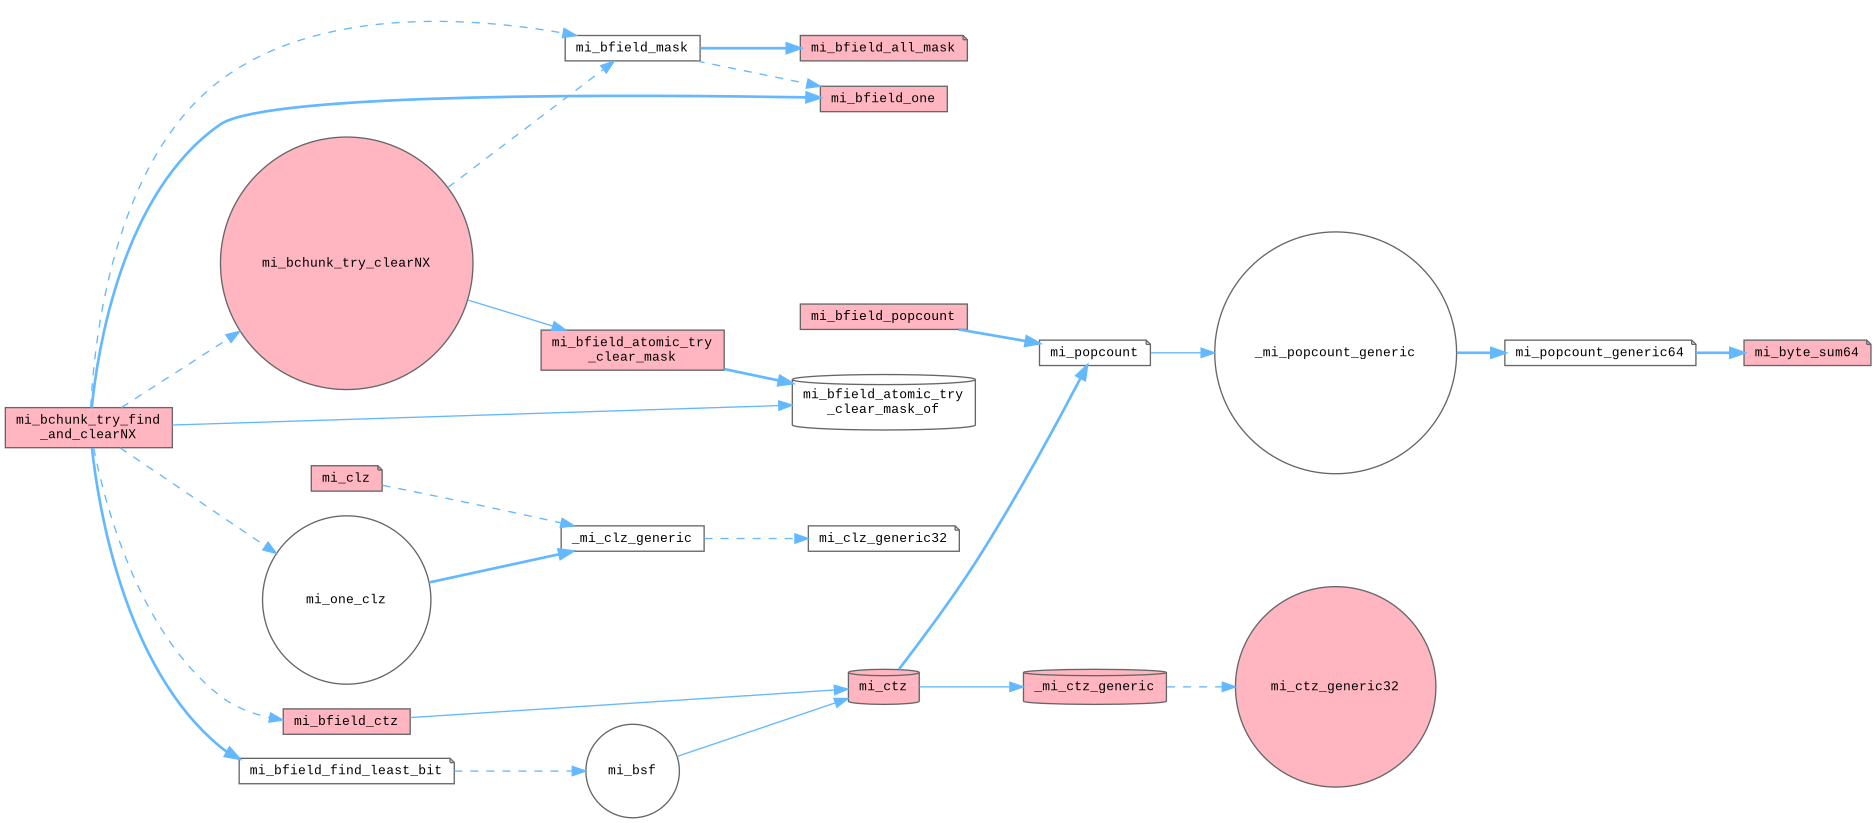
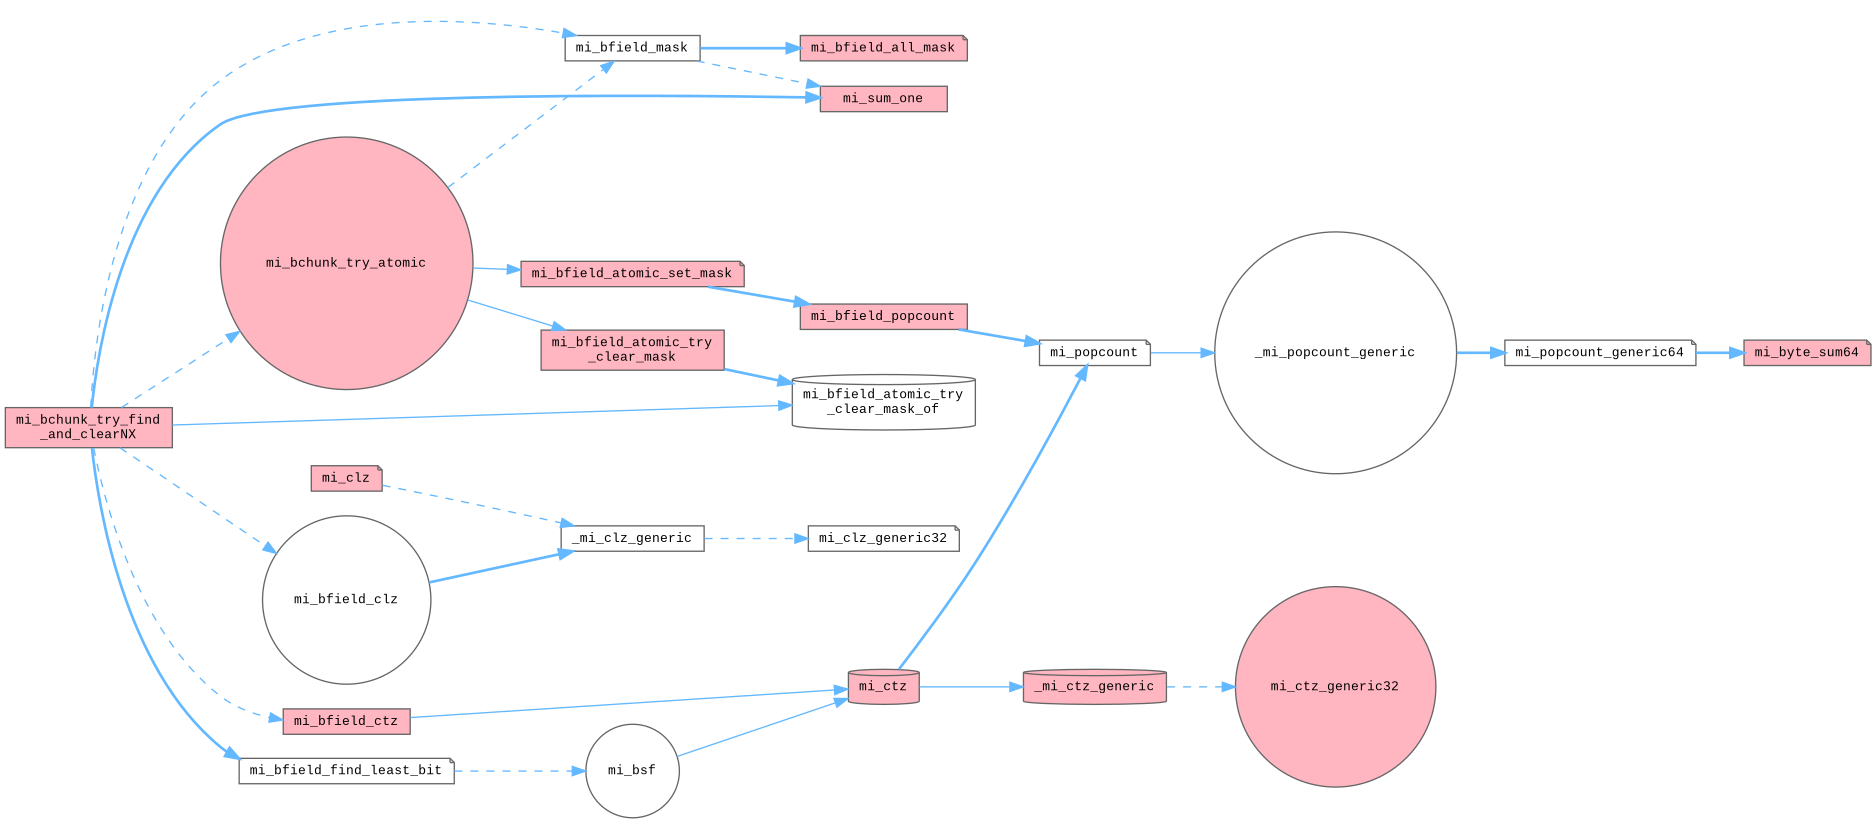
(884, 99) -> (884, 99)
(347, 263) -> (347, 263)
none -> (633, 274)
(347, 600) -> (347, 600)
